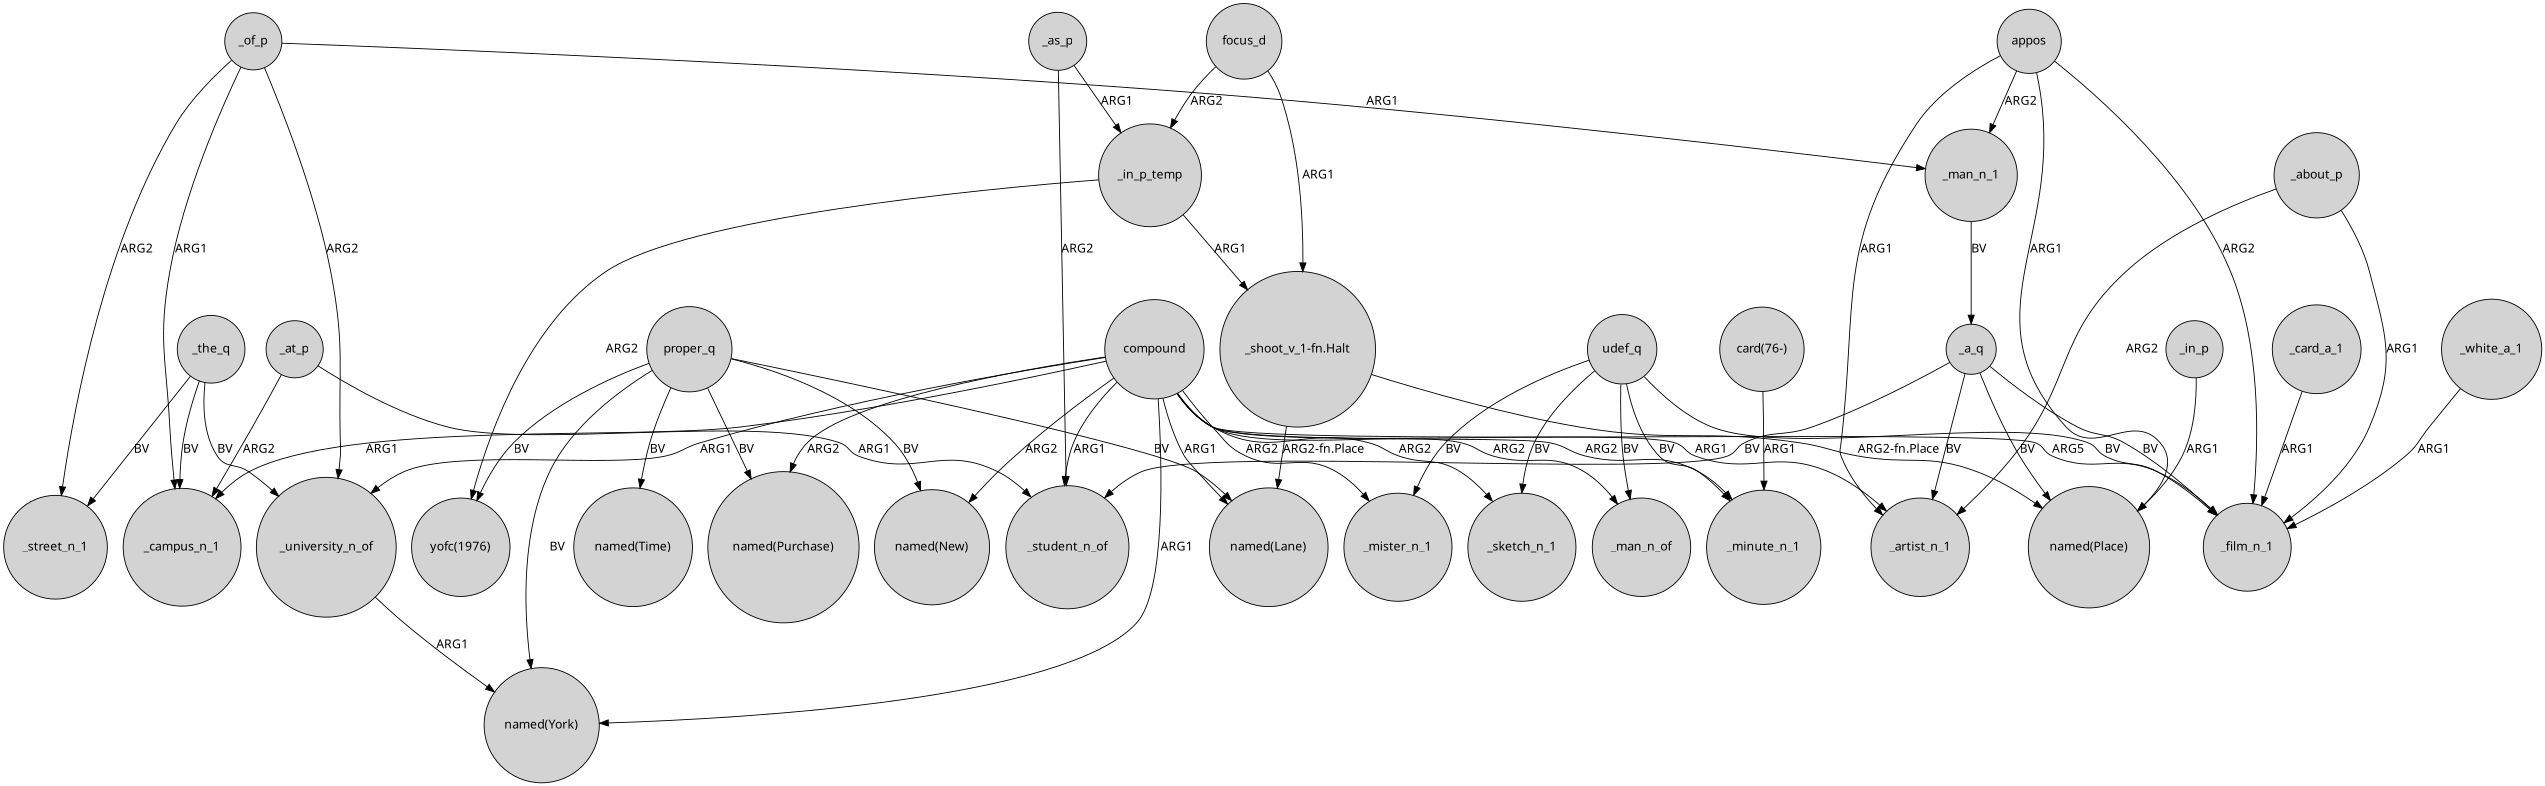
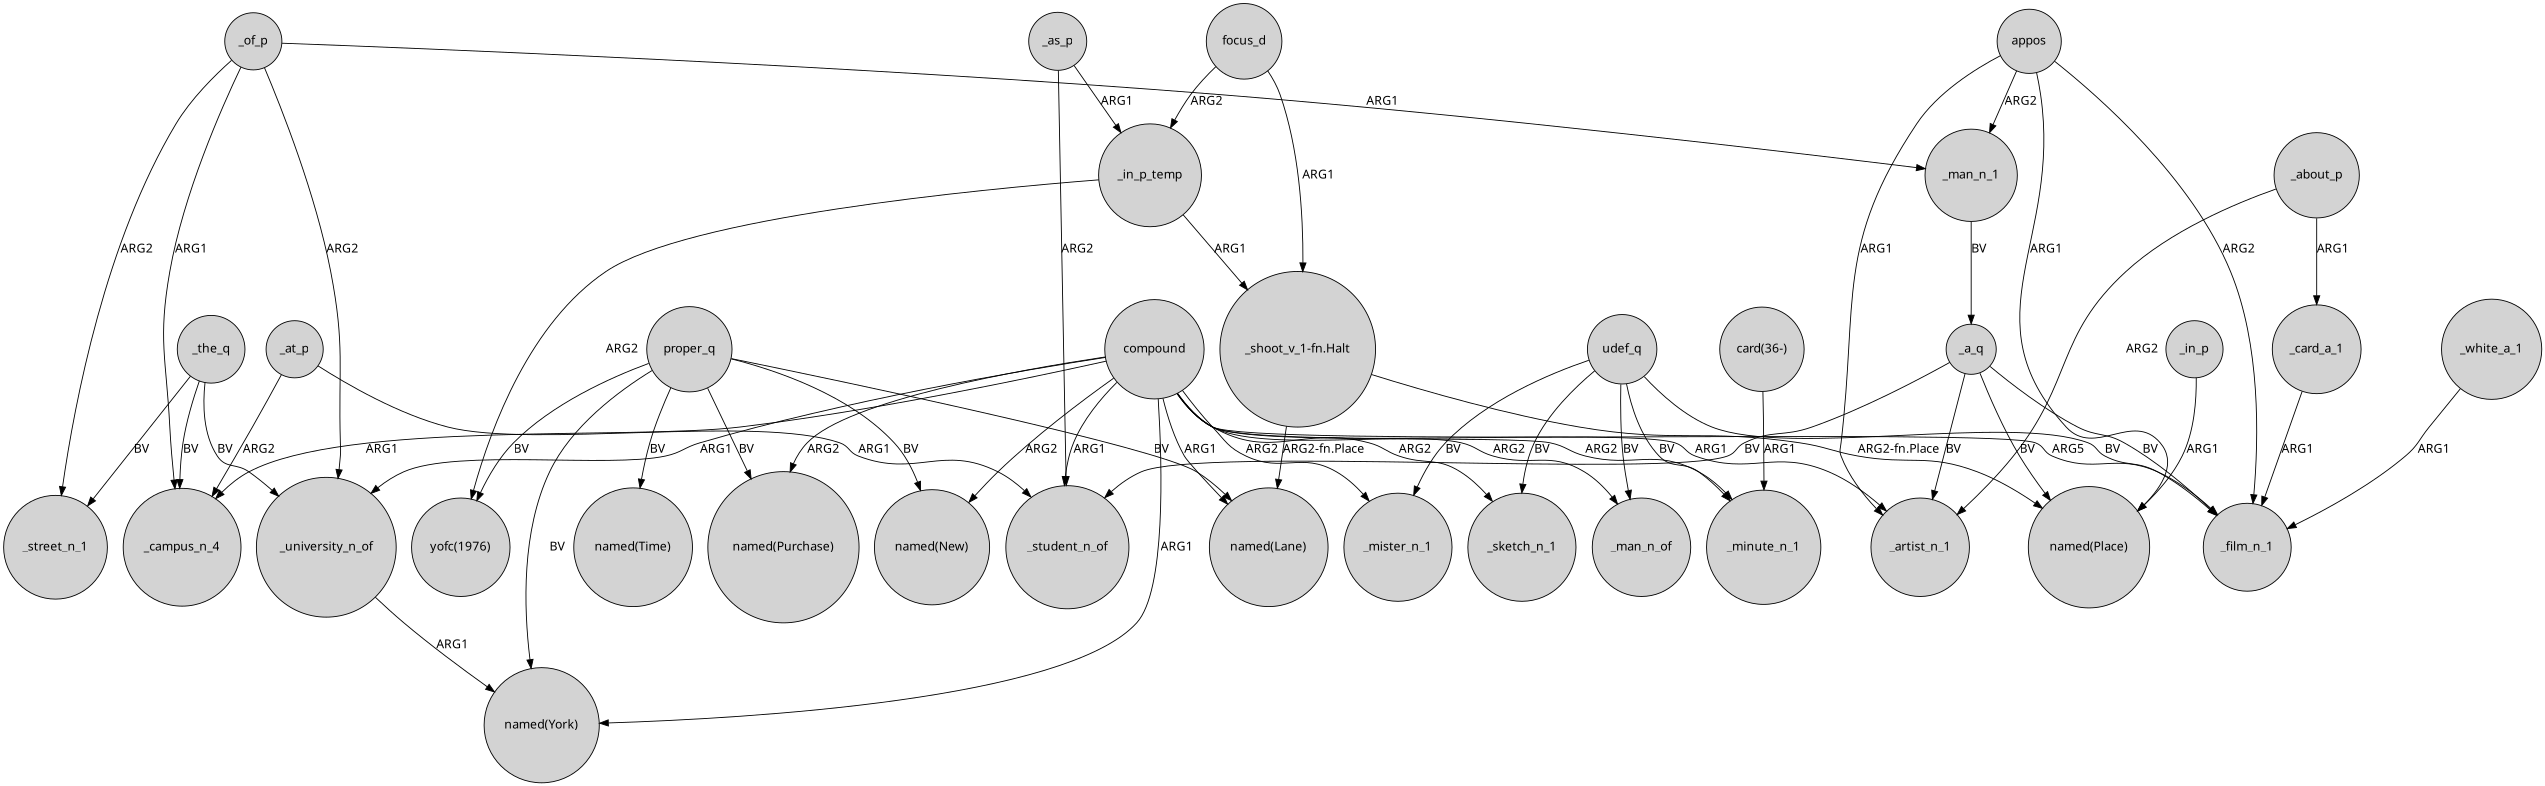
(1762, 349) -> (1762, 349)
(2385, 376) -> (2317, 257)
(182, 547) -> (182, 547)
